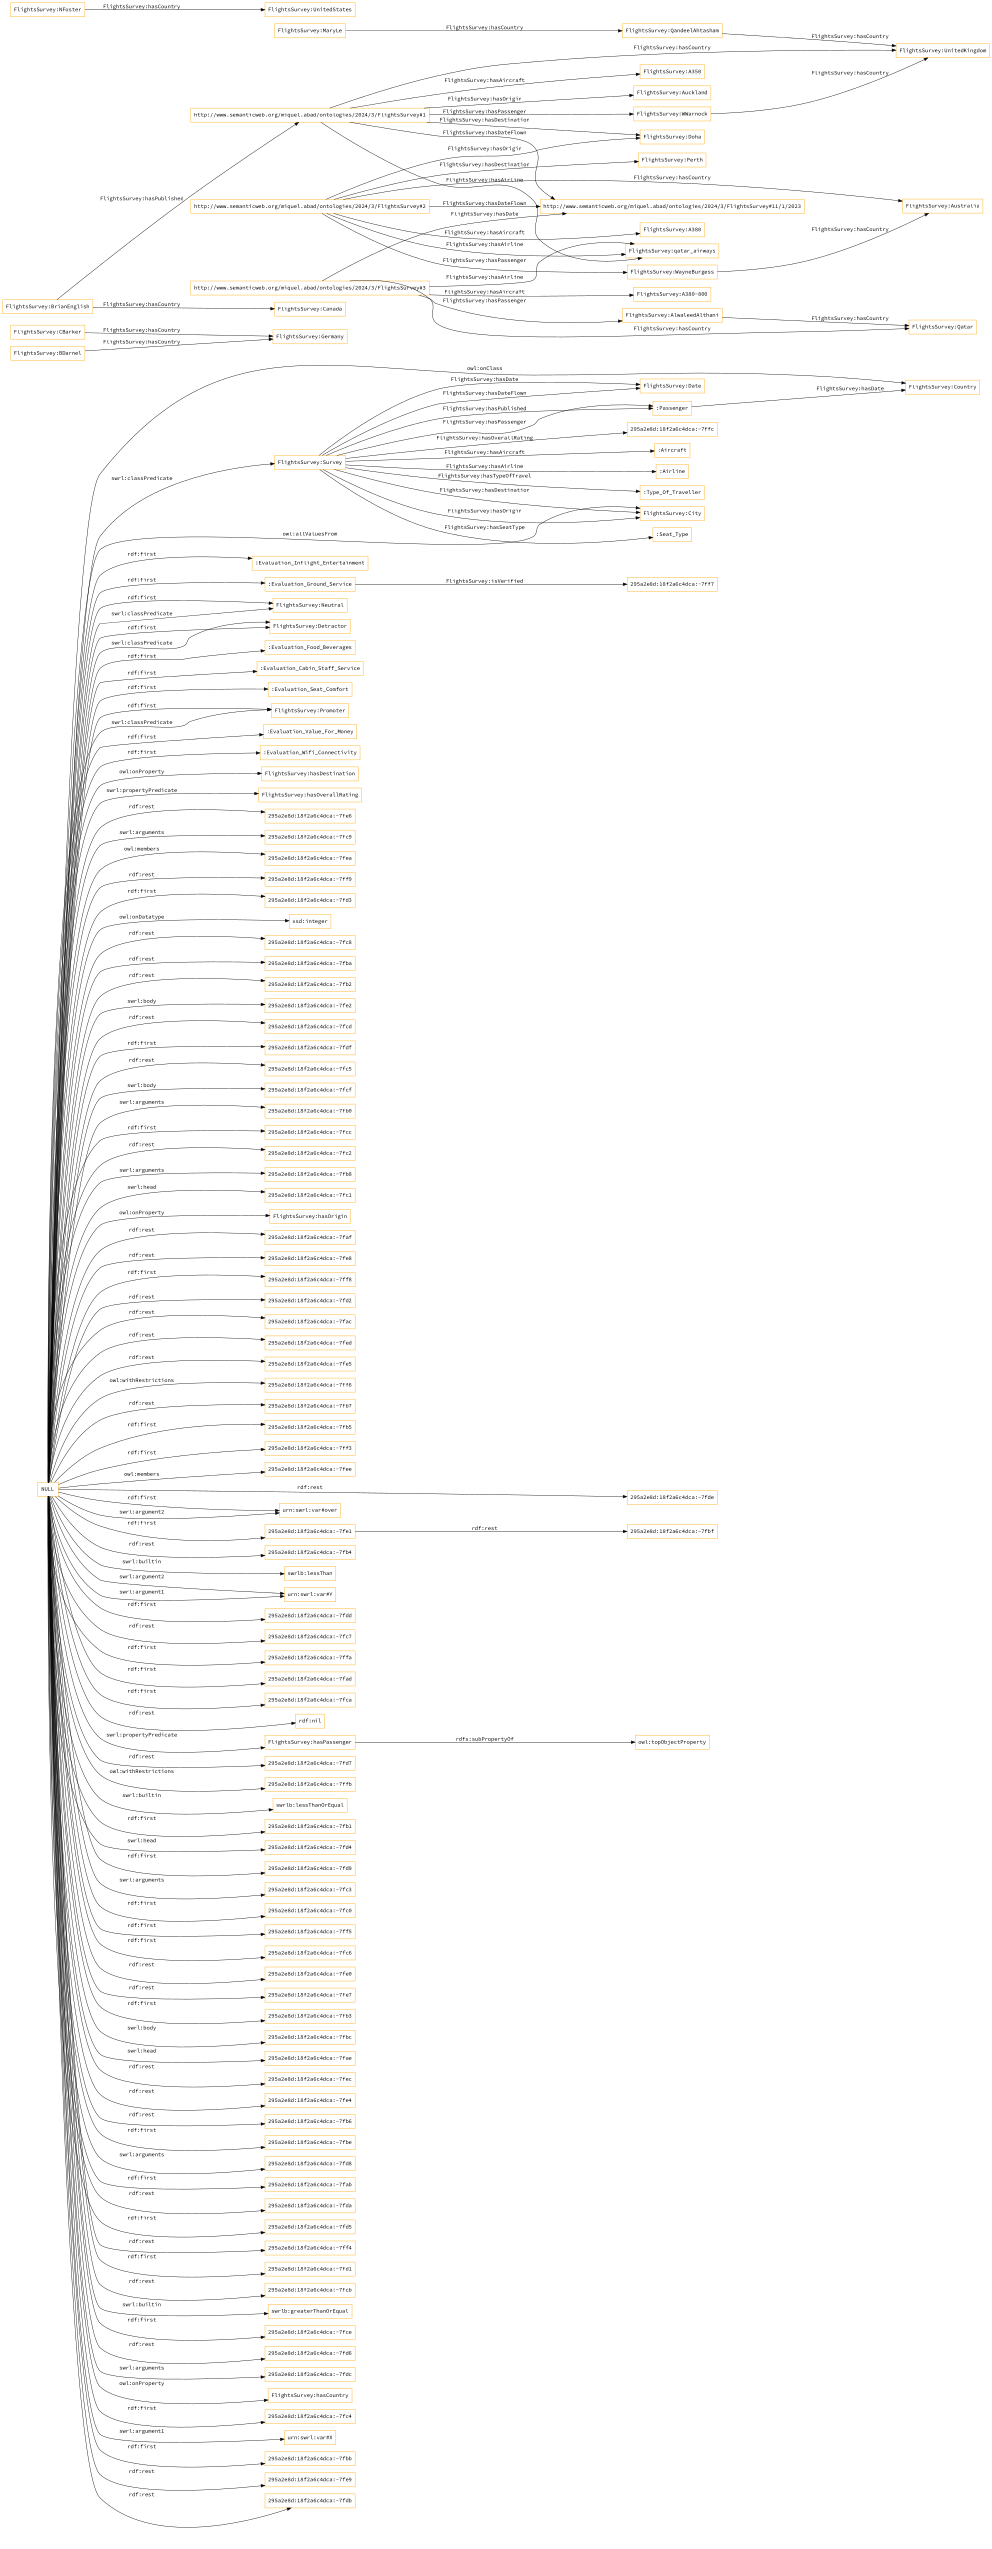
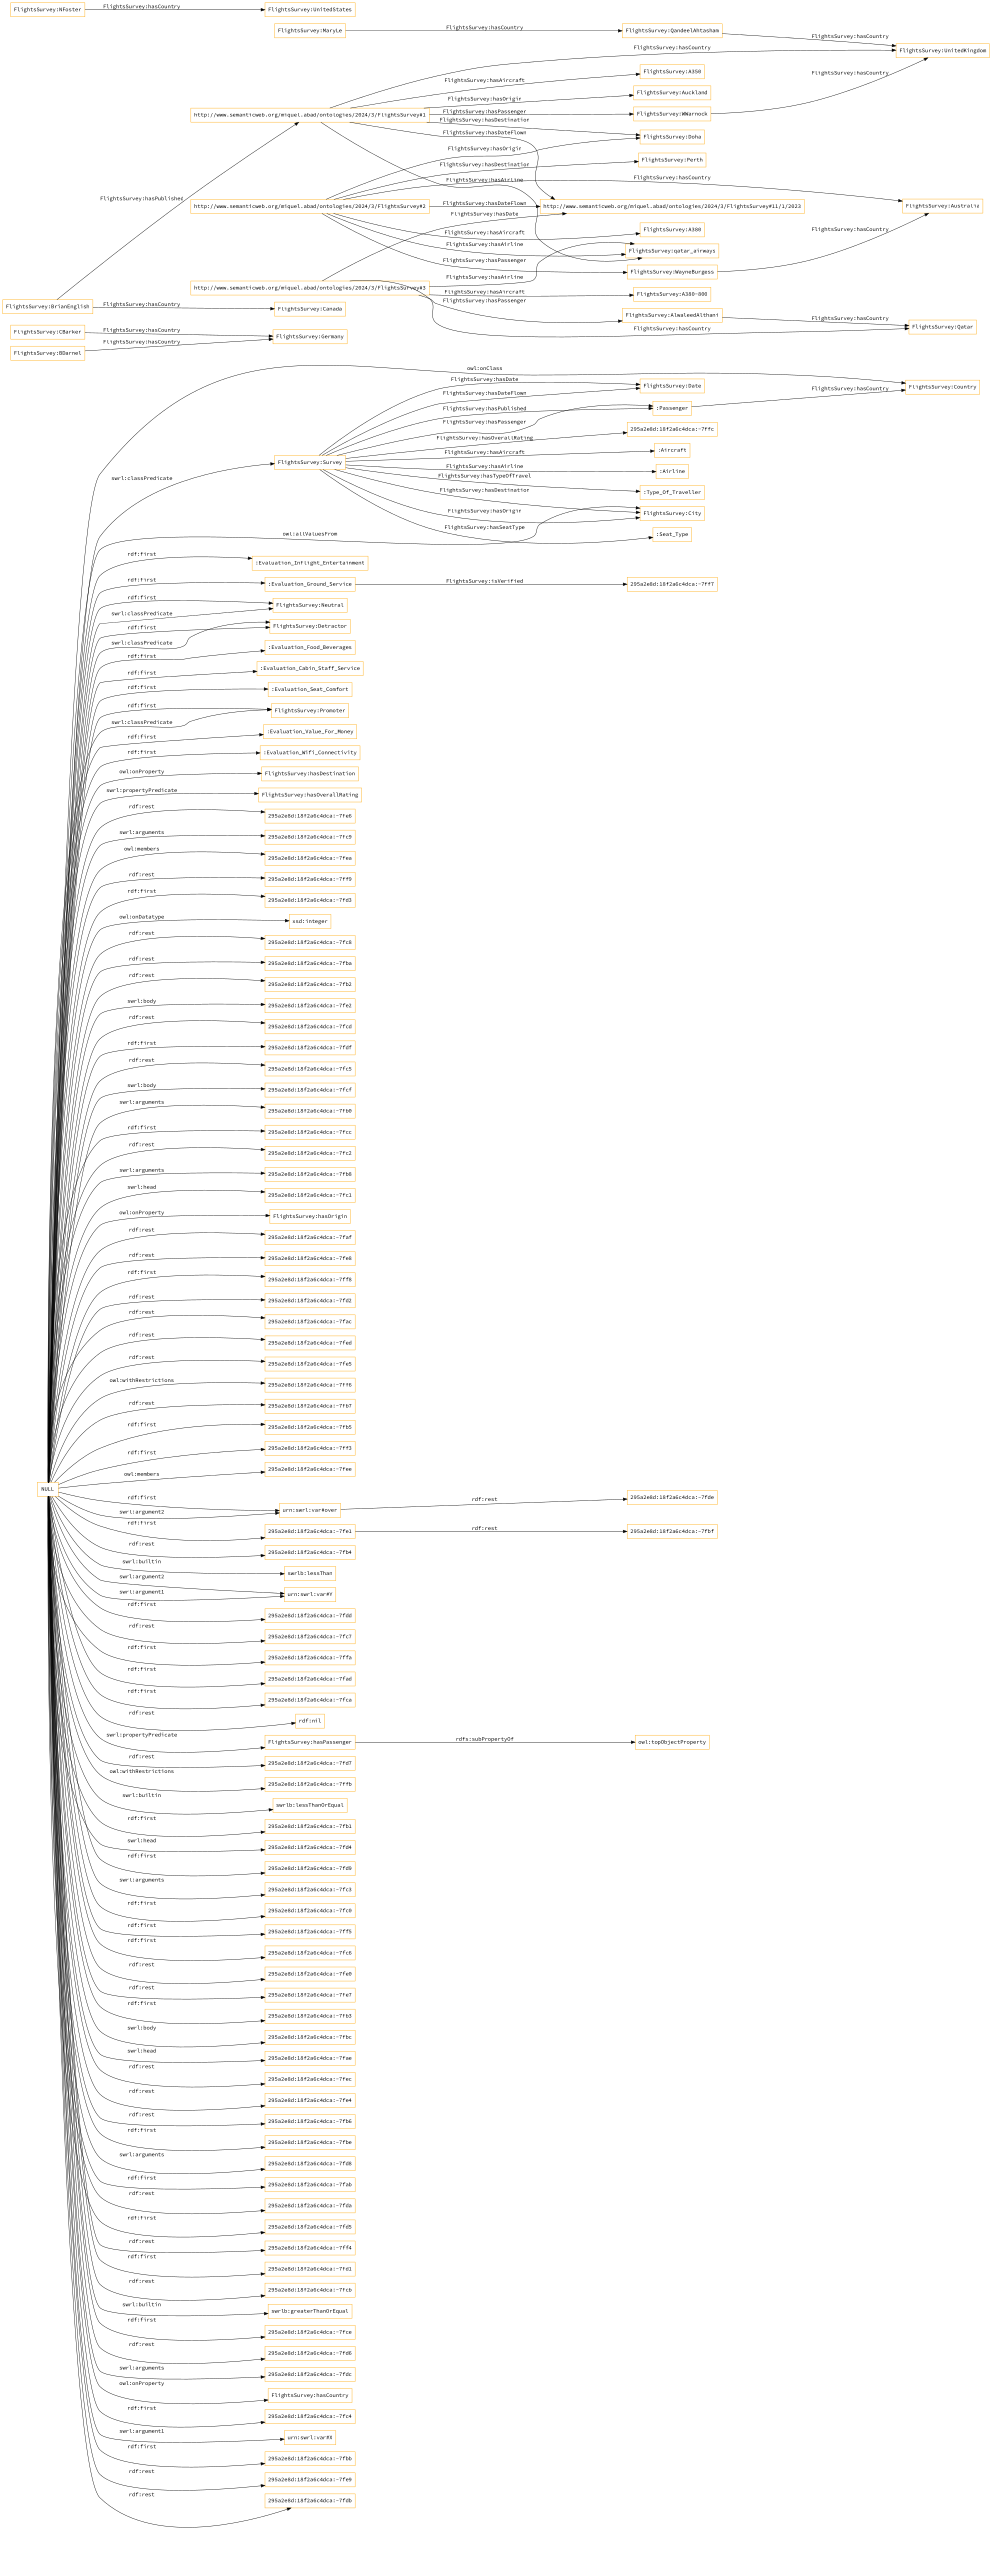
(850, 389) -> (850, 389)
(341, 1493) -> (482, 1504)
